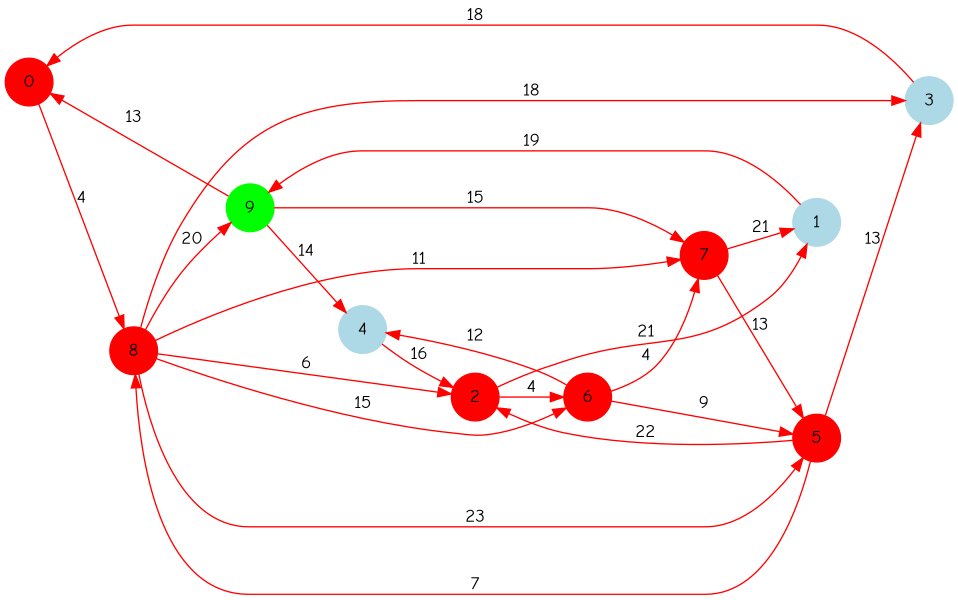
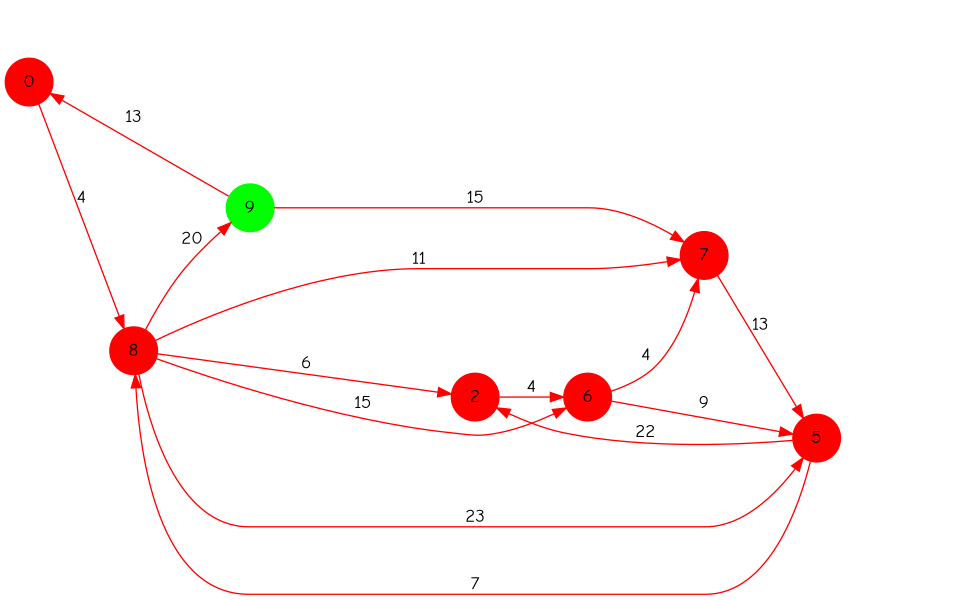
(929, 101) -> none
(817, 222) -> none
(363, 330) -> none
